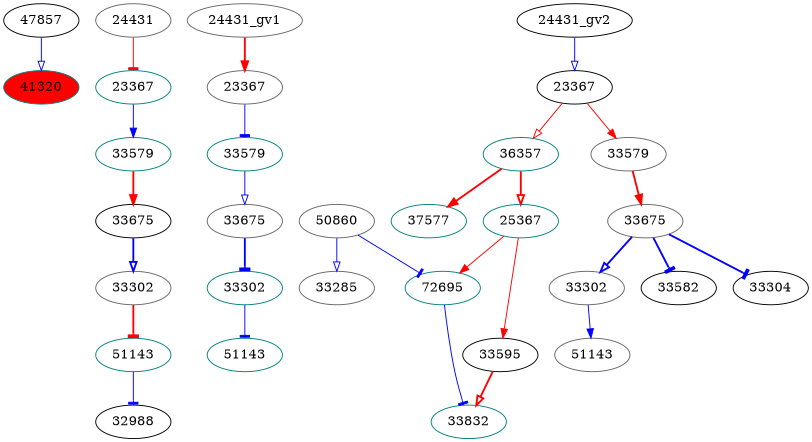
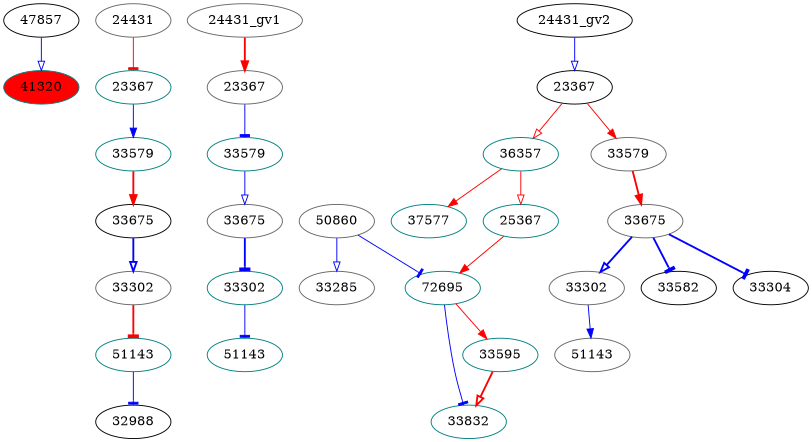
(521, 183) -> (521, 183)
(479, 185) -> (479, 185)
(511, 283) -> (468, 318)
(500, 355) -> (500, 355)
